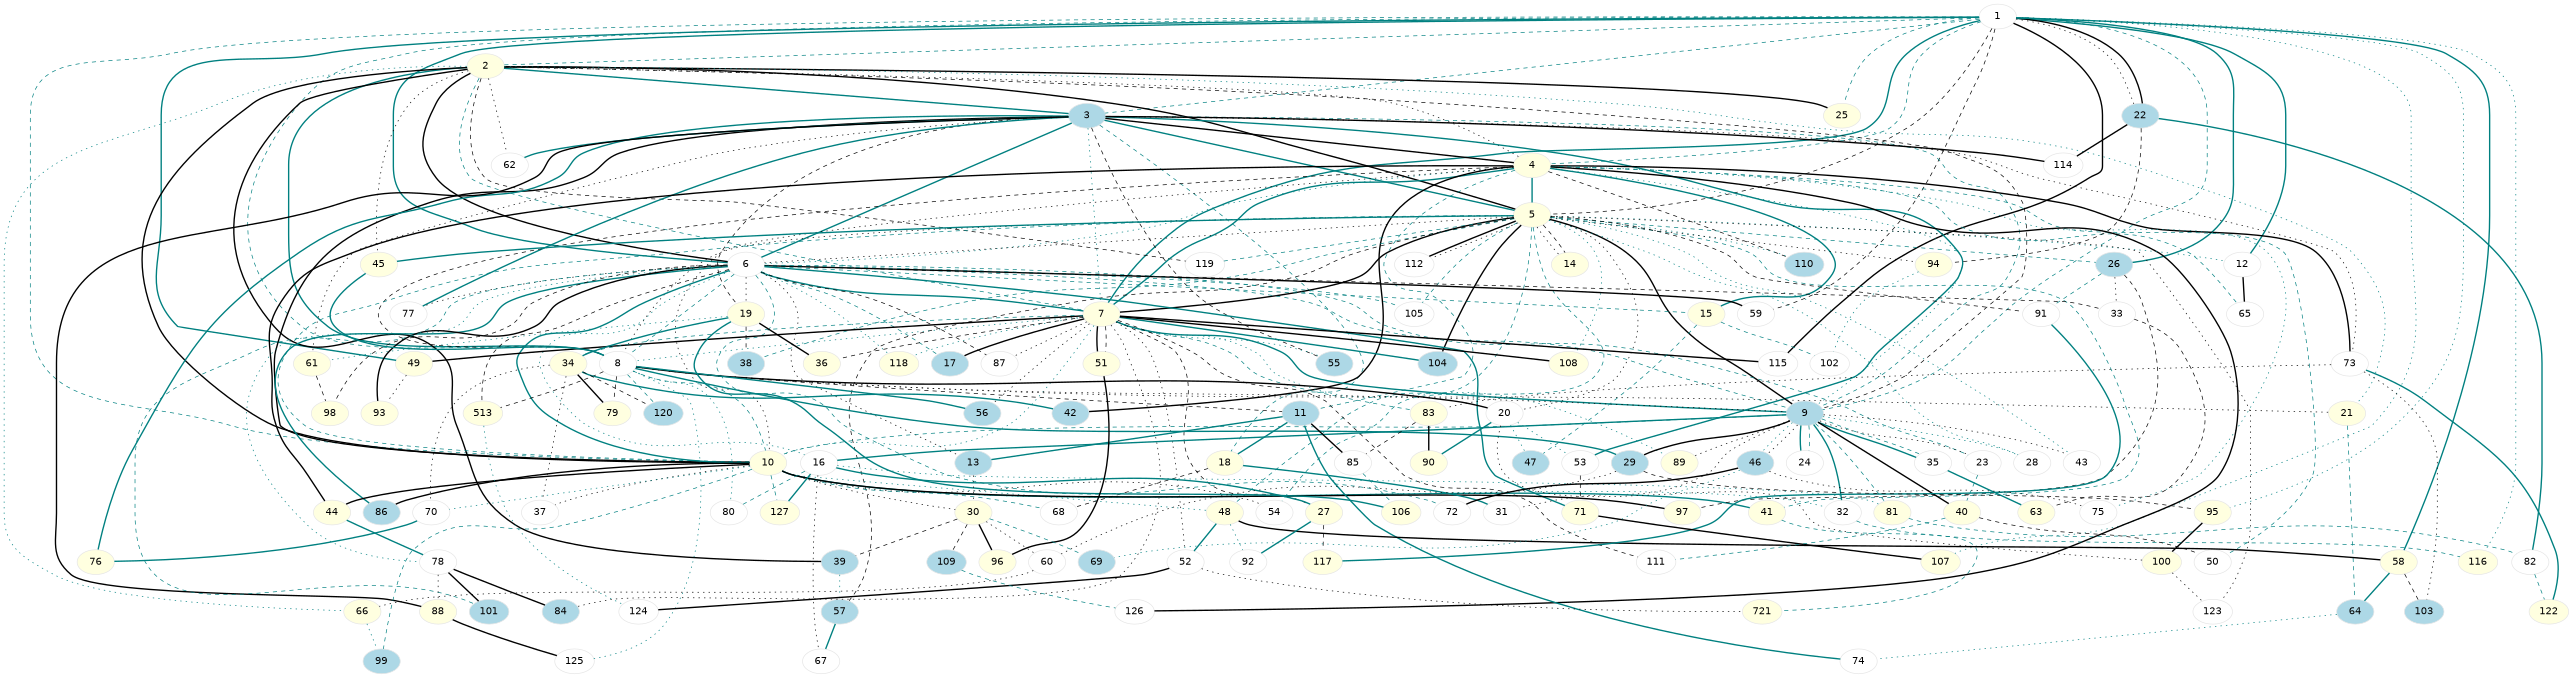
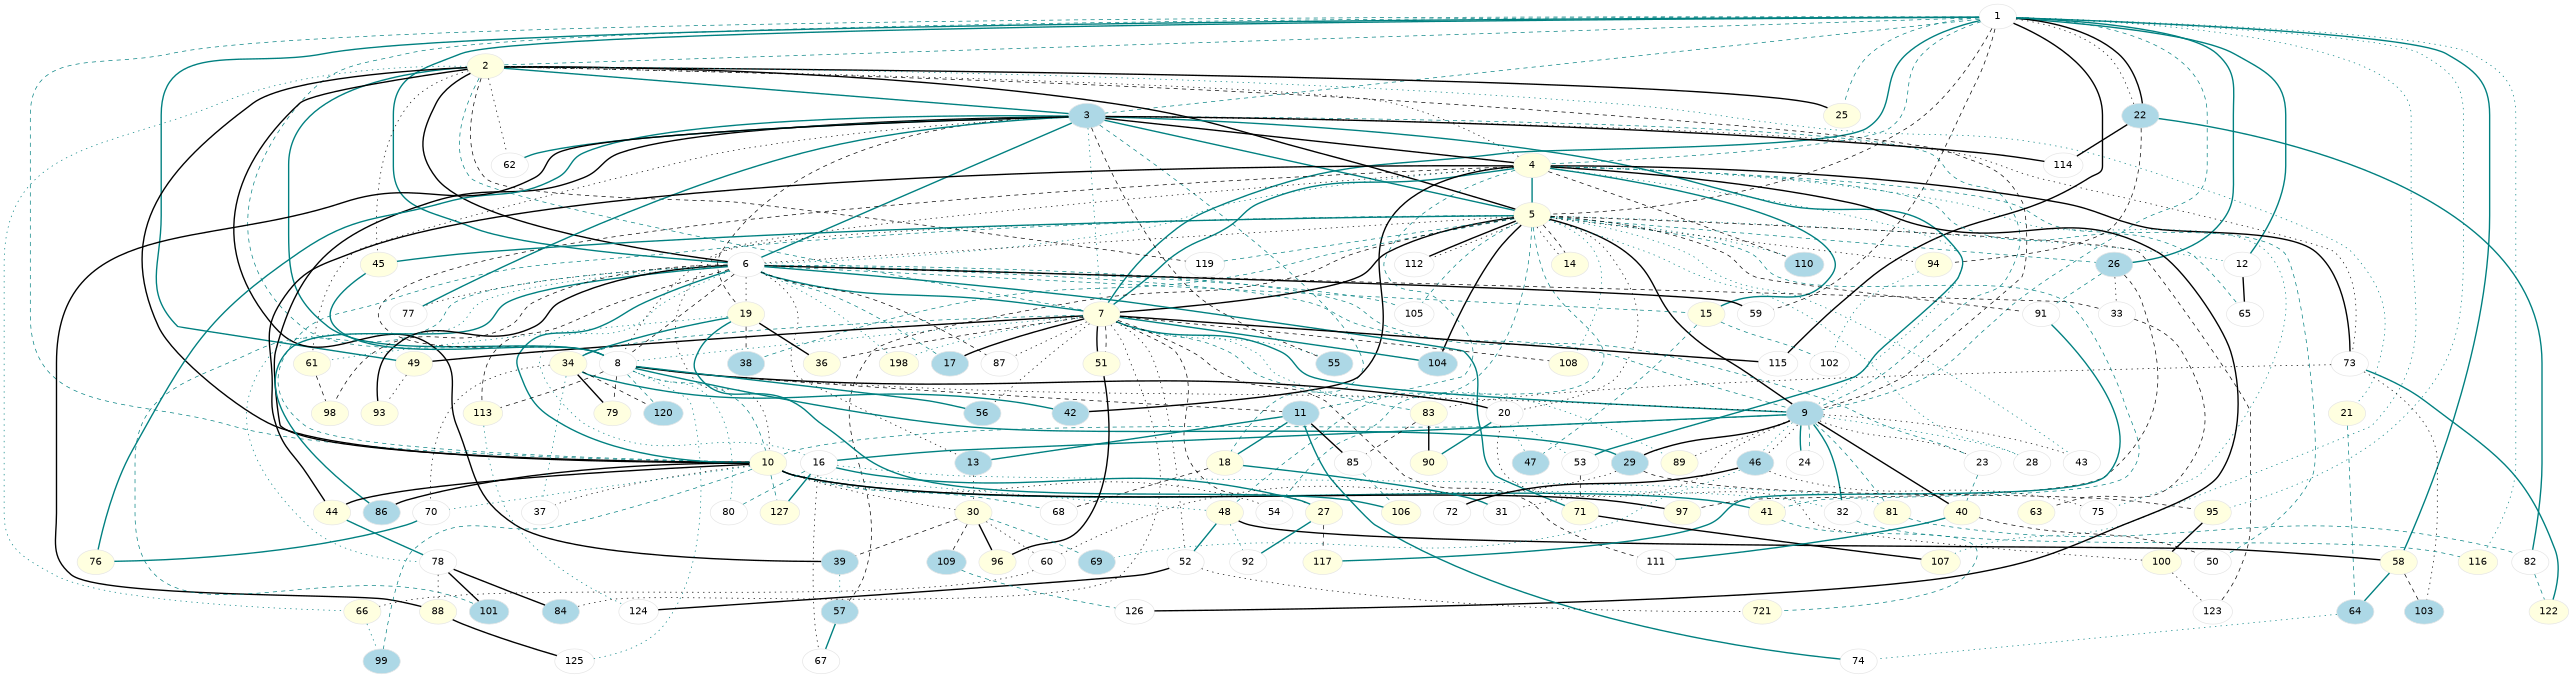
(2154, 269) -> (2154, 269)
(682, 314) -> (682, 314)
(1335, 338) -> (1335, 338)
(899, 364) -> (899, 364)
(1609, 398) -> none
(483, 413) -> (483, 413)
(554, 438) -> (554, 438)
(962, 442) -> none
(1933, 463) -> none
(932, 469) -> none
(1825, 541) -> (1825, 541)
